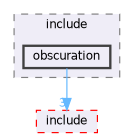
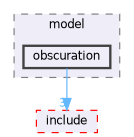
(67, 25) -> (67, 25)
